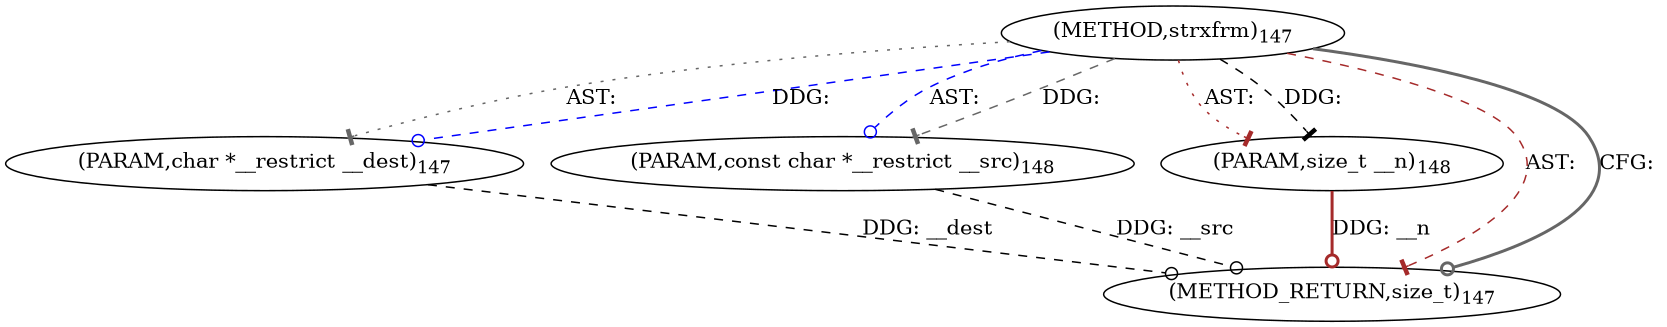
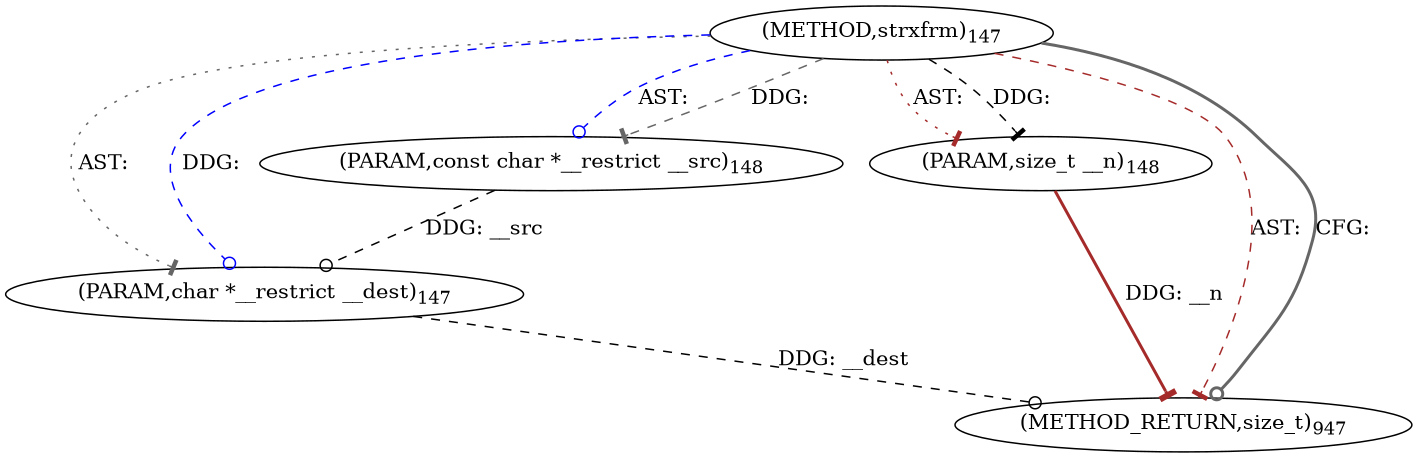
(1332, 223) -> (1110, 291)
(1083, 228) -> (413, 227)
(1478, 292) -> (1330, 423)
